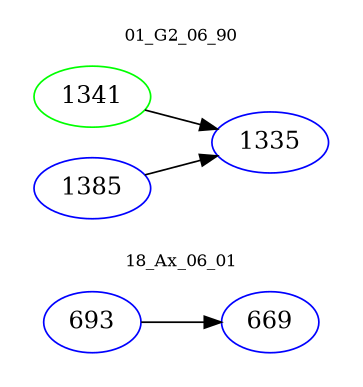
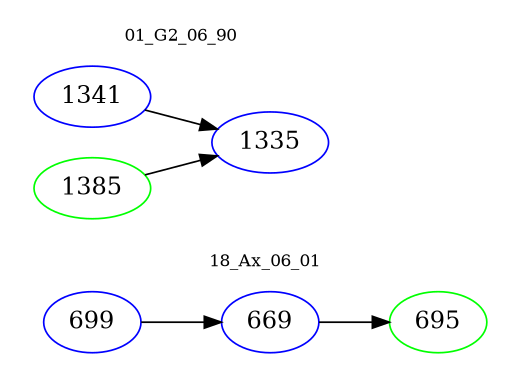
(92, 97) -> (92, 97)
(92, 188) -> (92, 188)
(92, 322) -> (92, 322)
none -> (438, 322)
